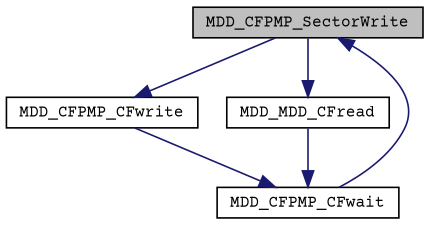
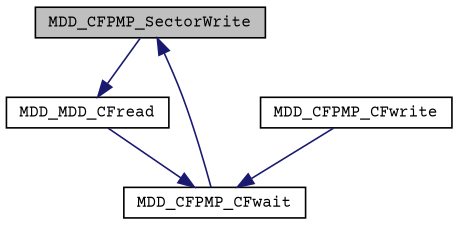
(212, 64) -> none
